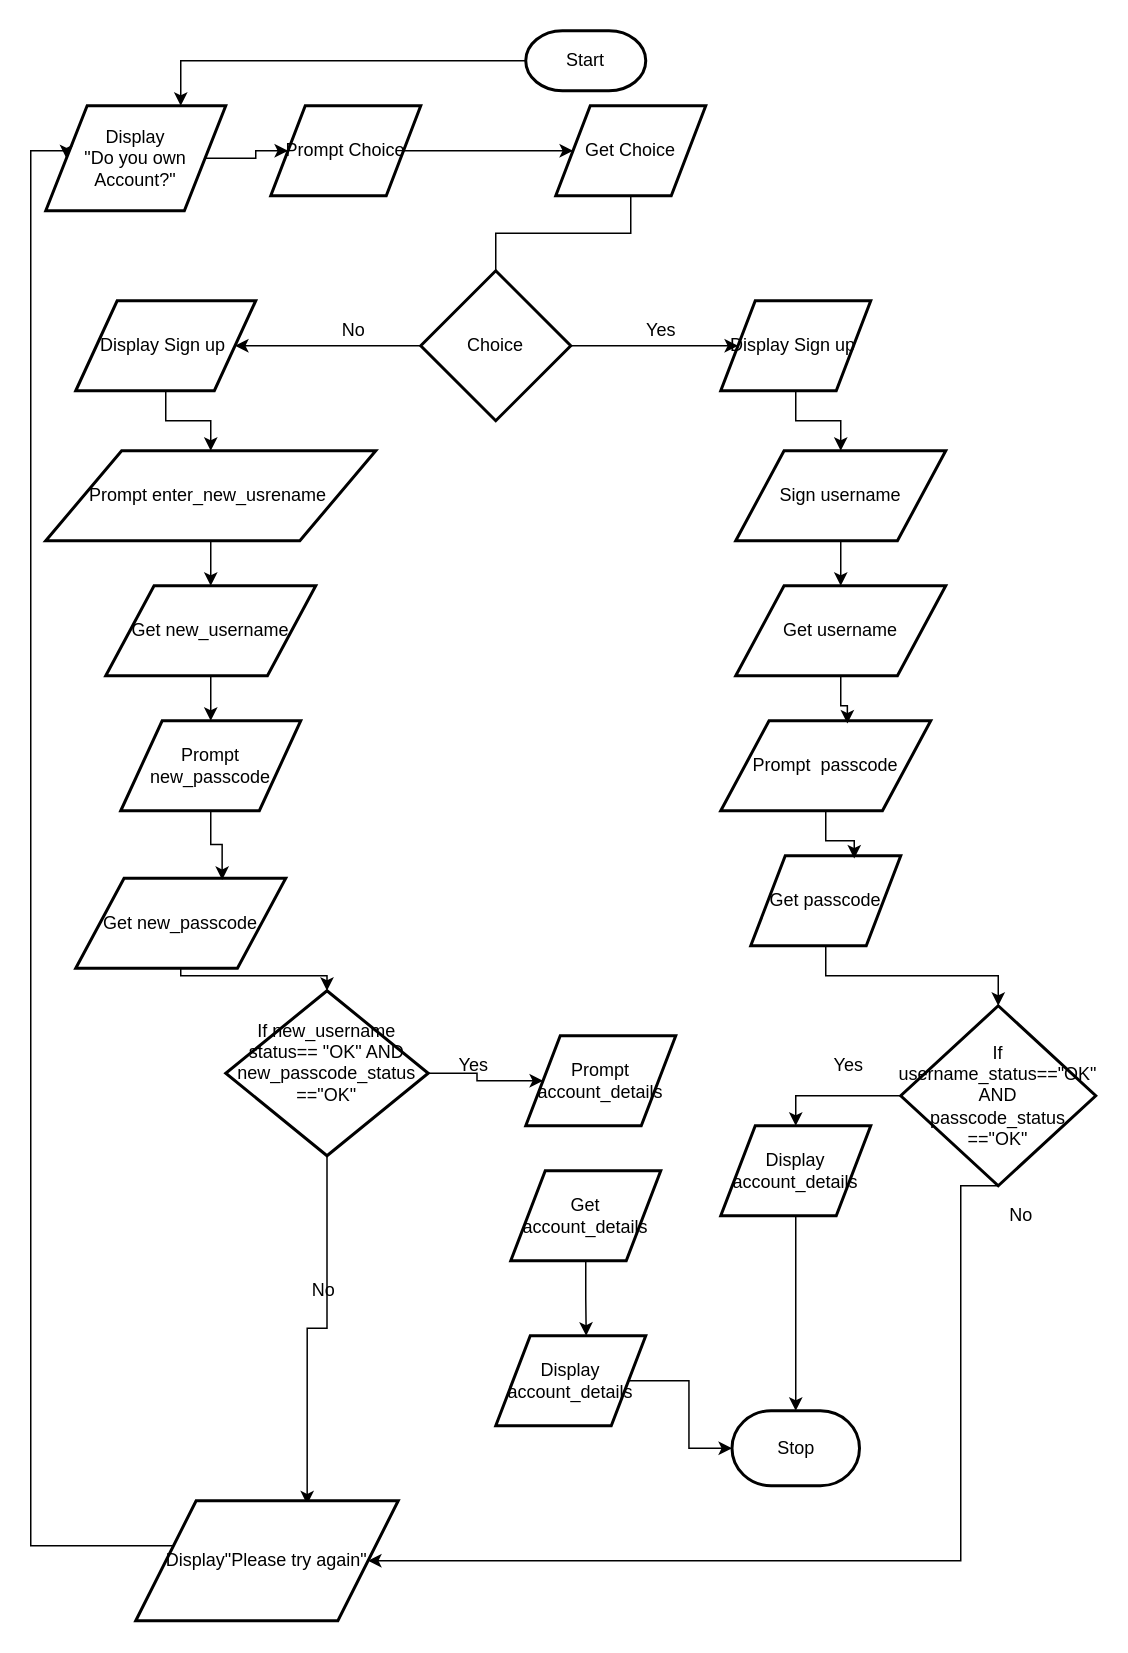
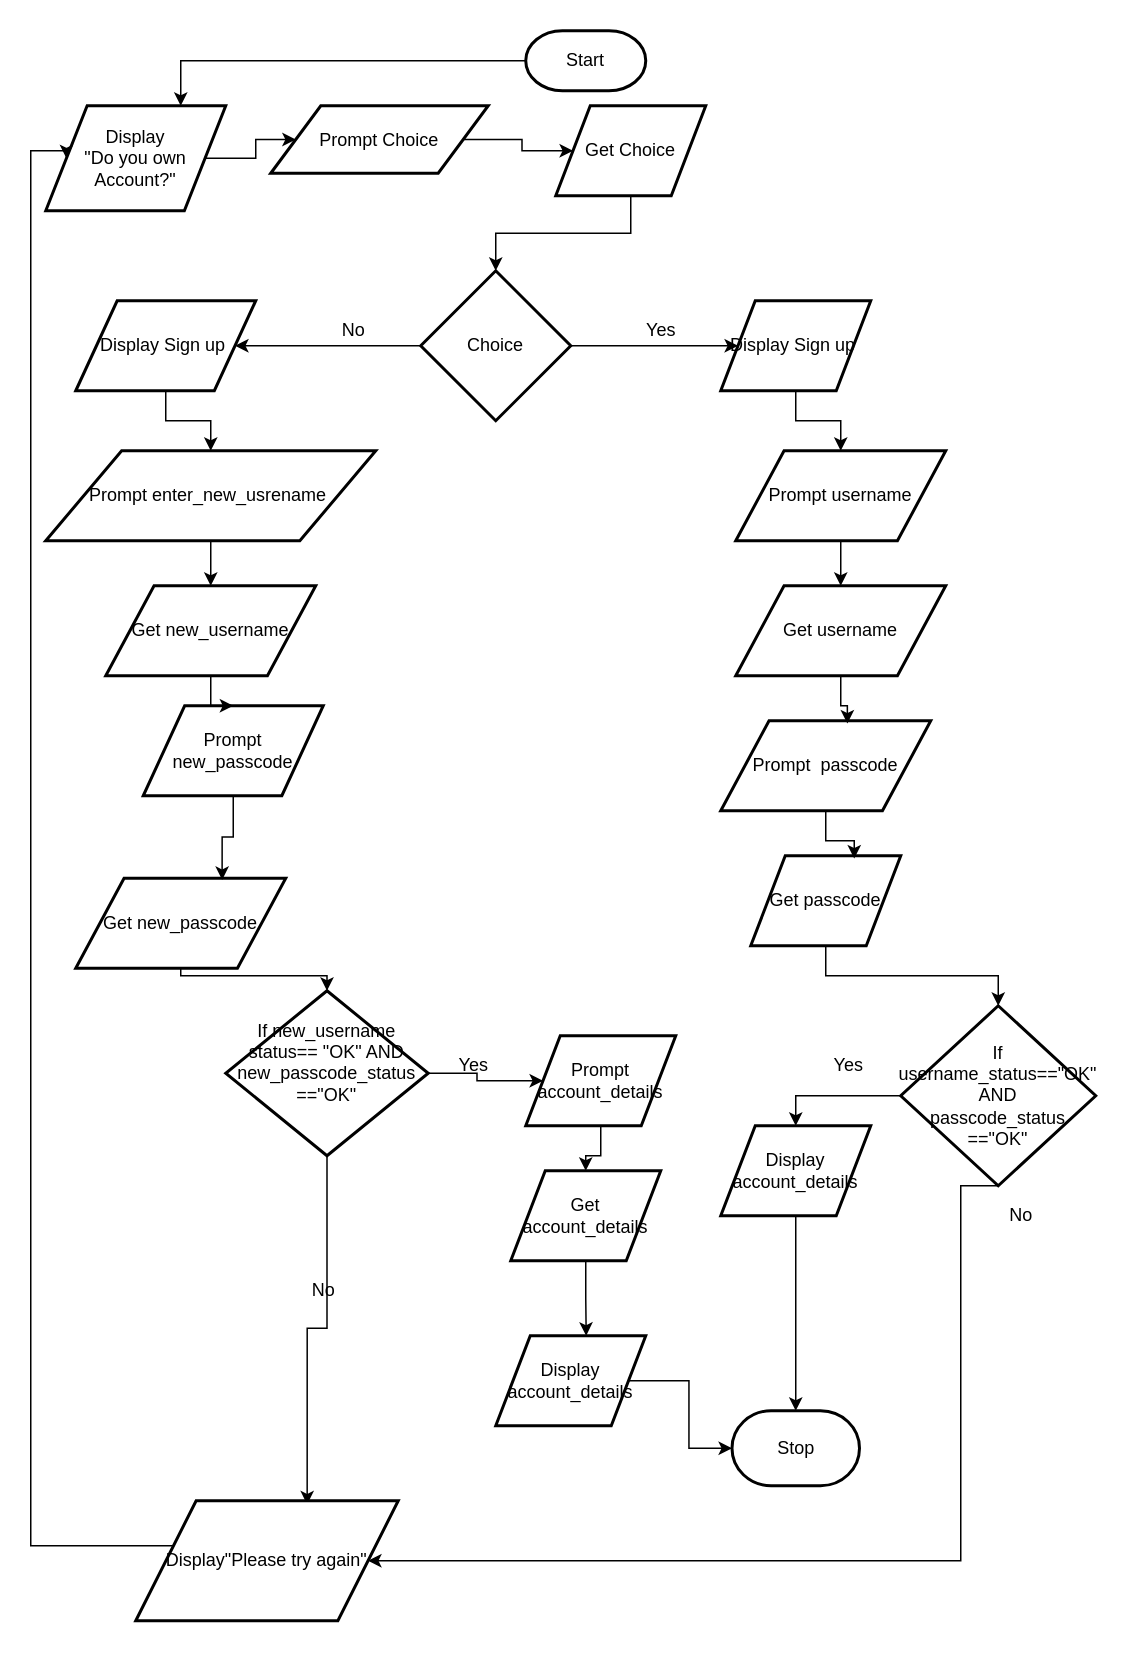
(346, 151) -> (380, 140)
(496, 263) -> (496, 259)
(841, 496) -> (841, 496)
(211, 766) -> (233, 751)
none -> (601, 1151)
